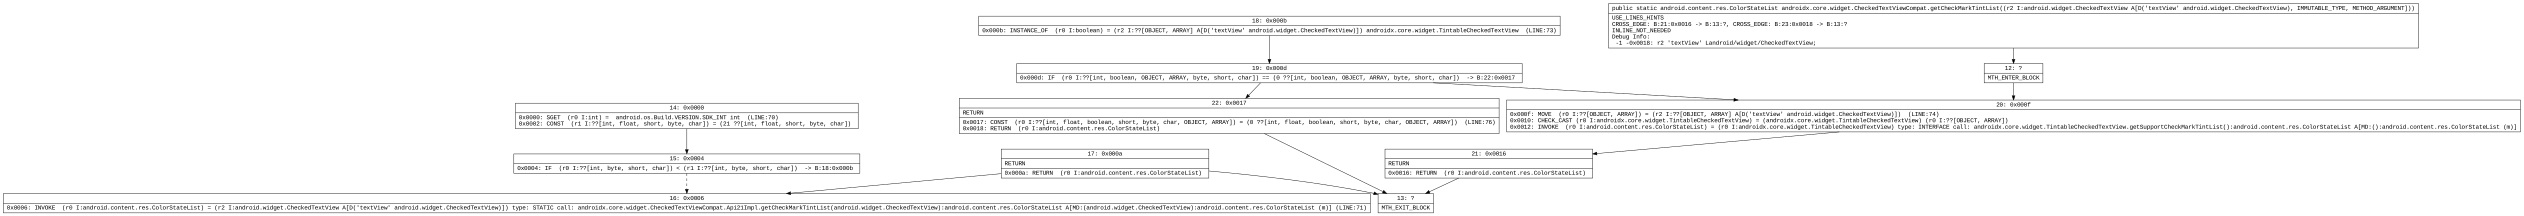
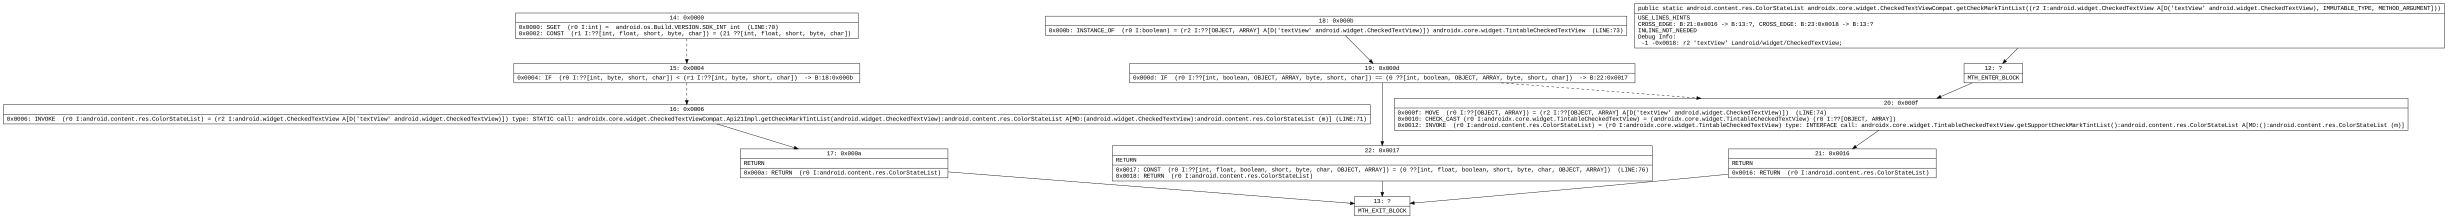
(1584, 91) -> (1599, 90)
(687, 139) -> (687, 49)
(896, 183) -> (756, 136)
